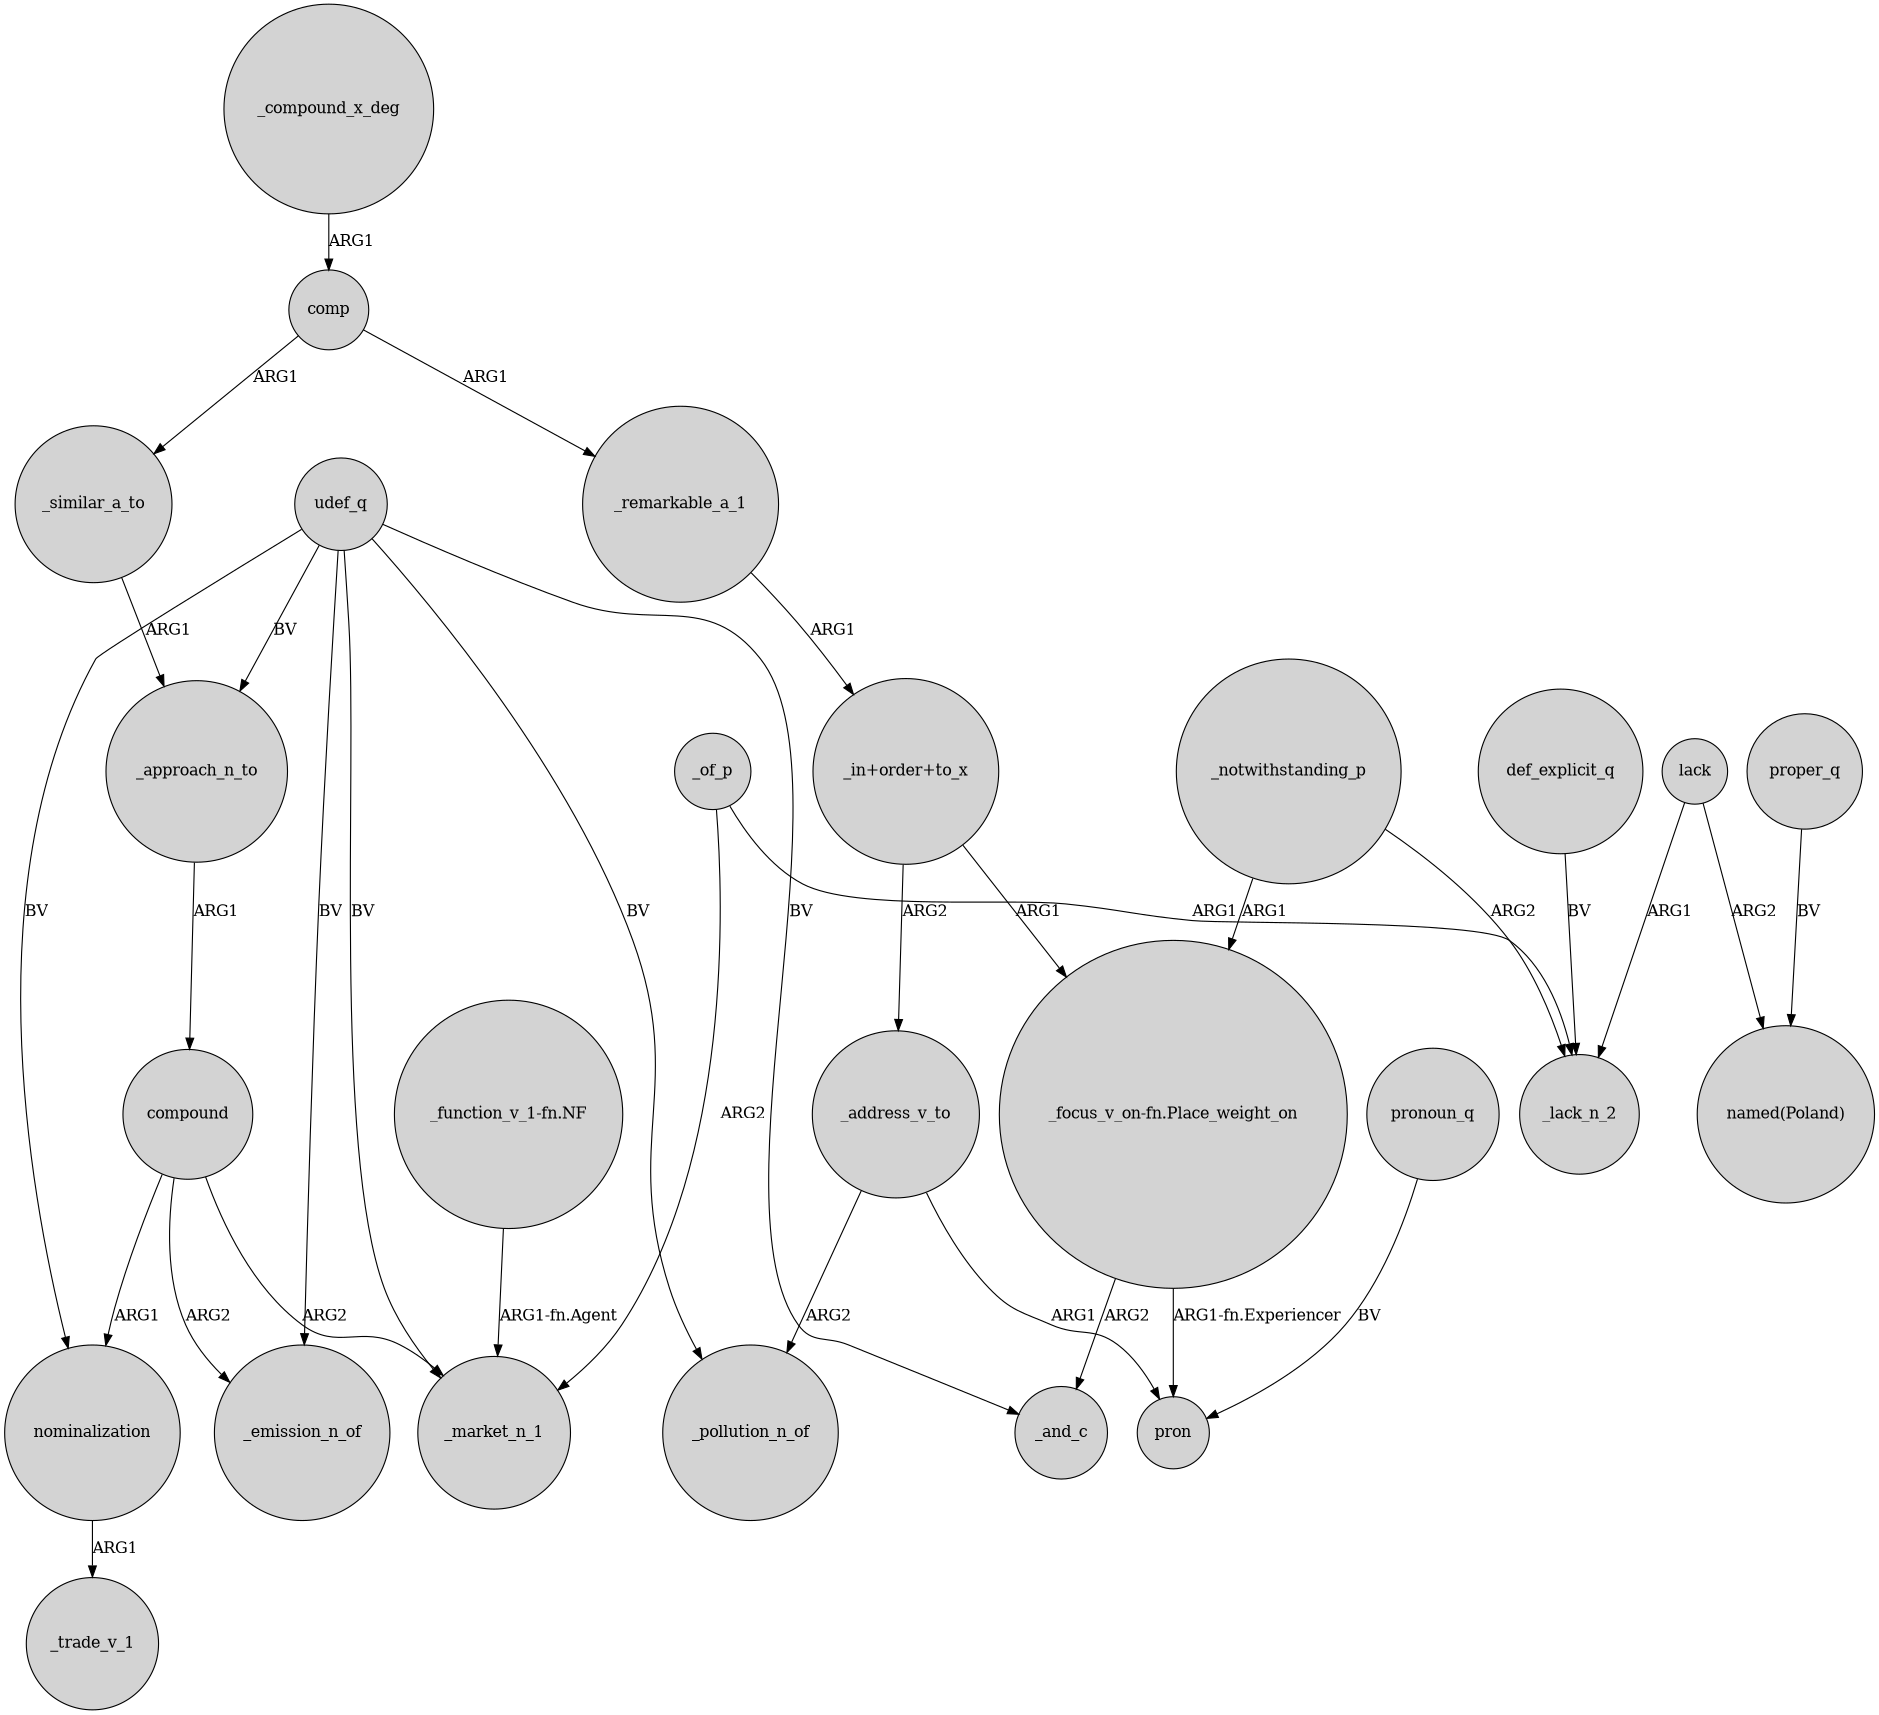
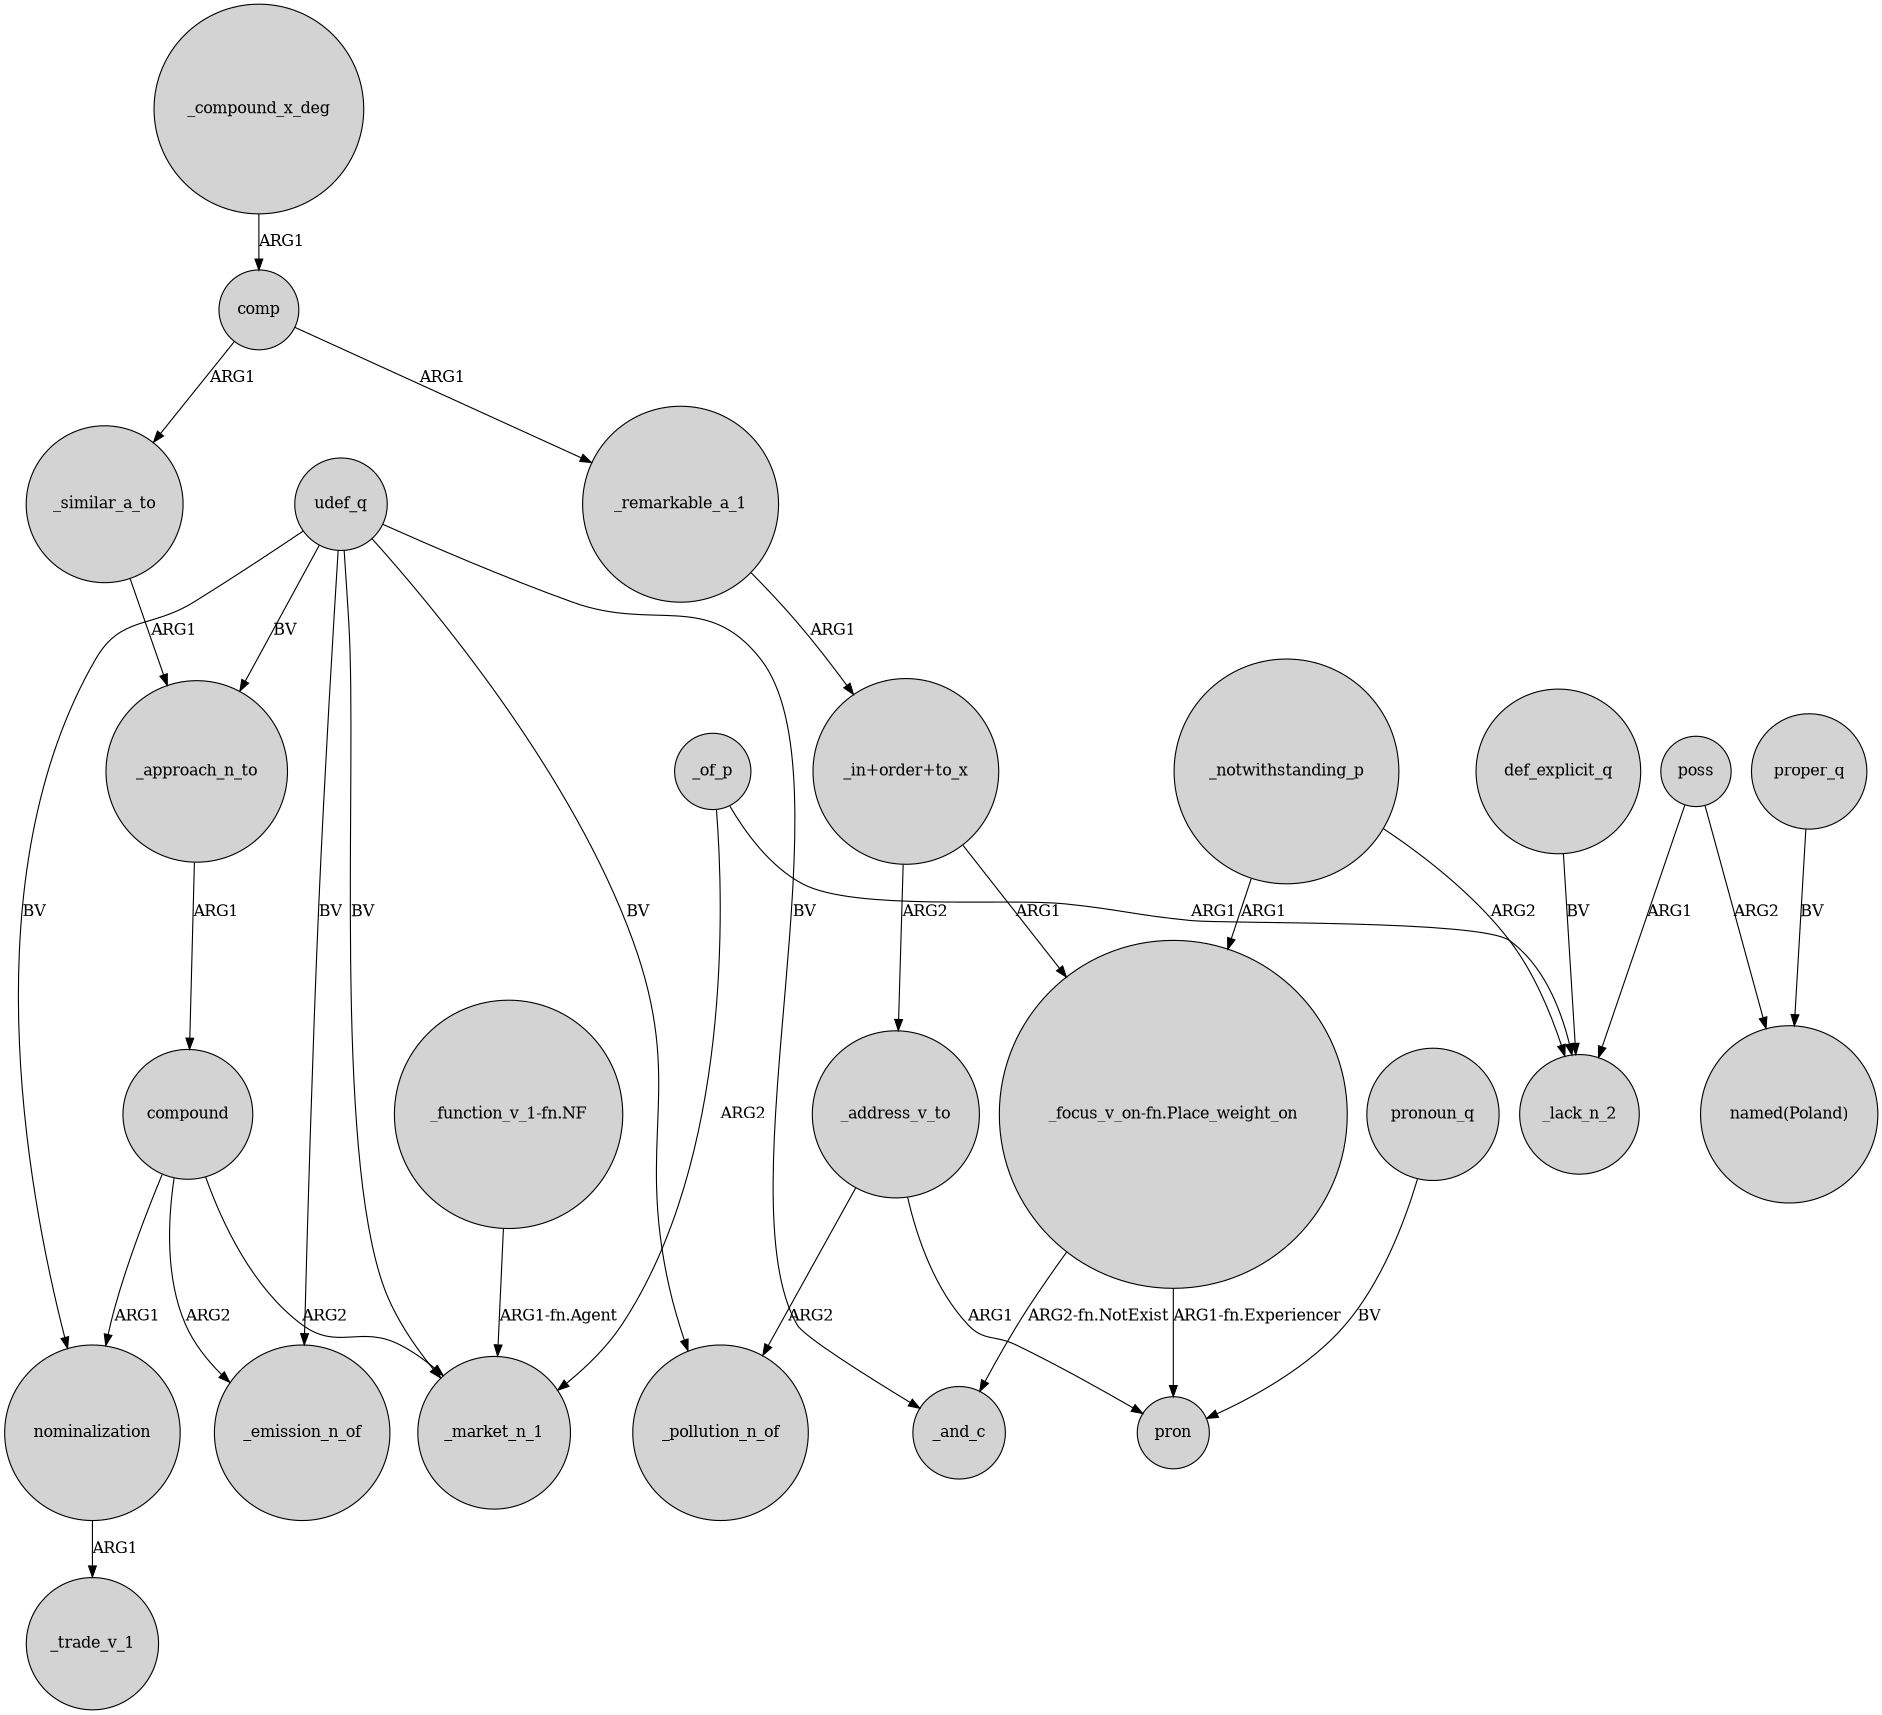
(1695, 771) -> (1696, 771)
(1127, 1316) -> (1098, 1316)
